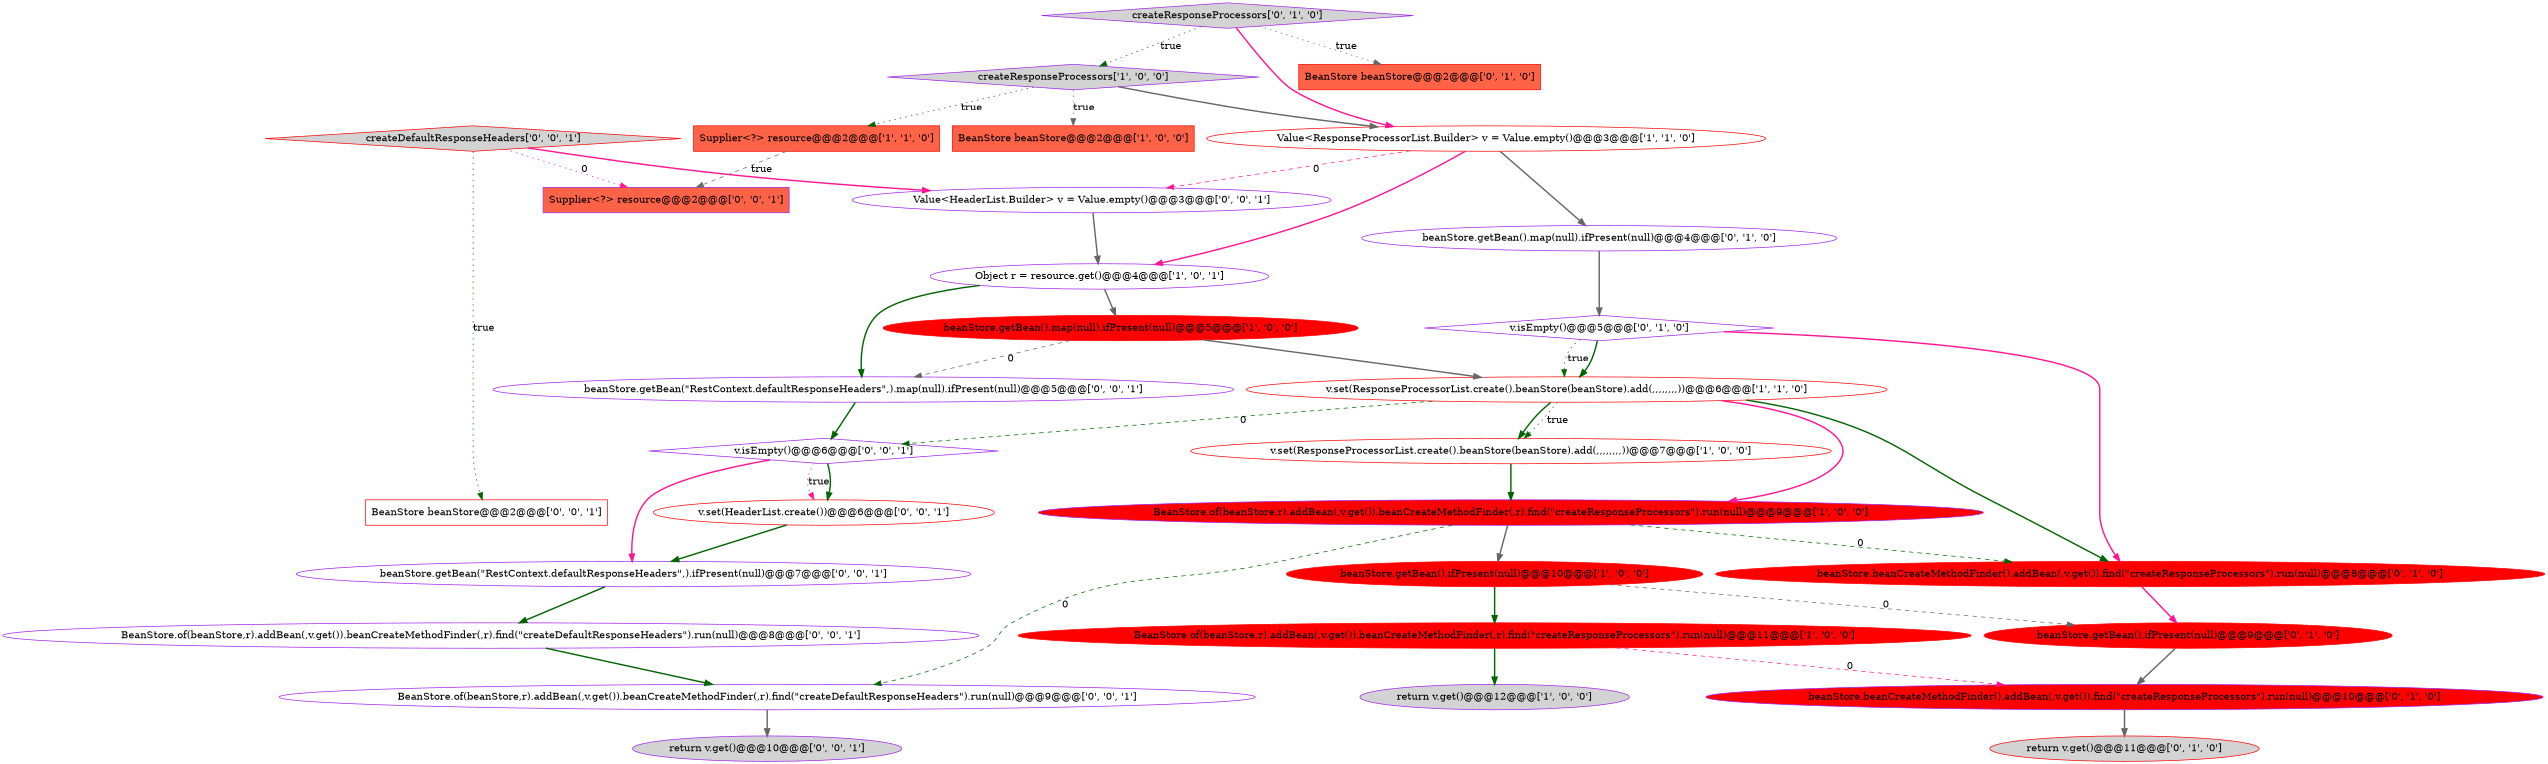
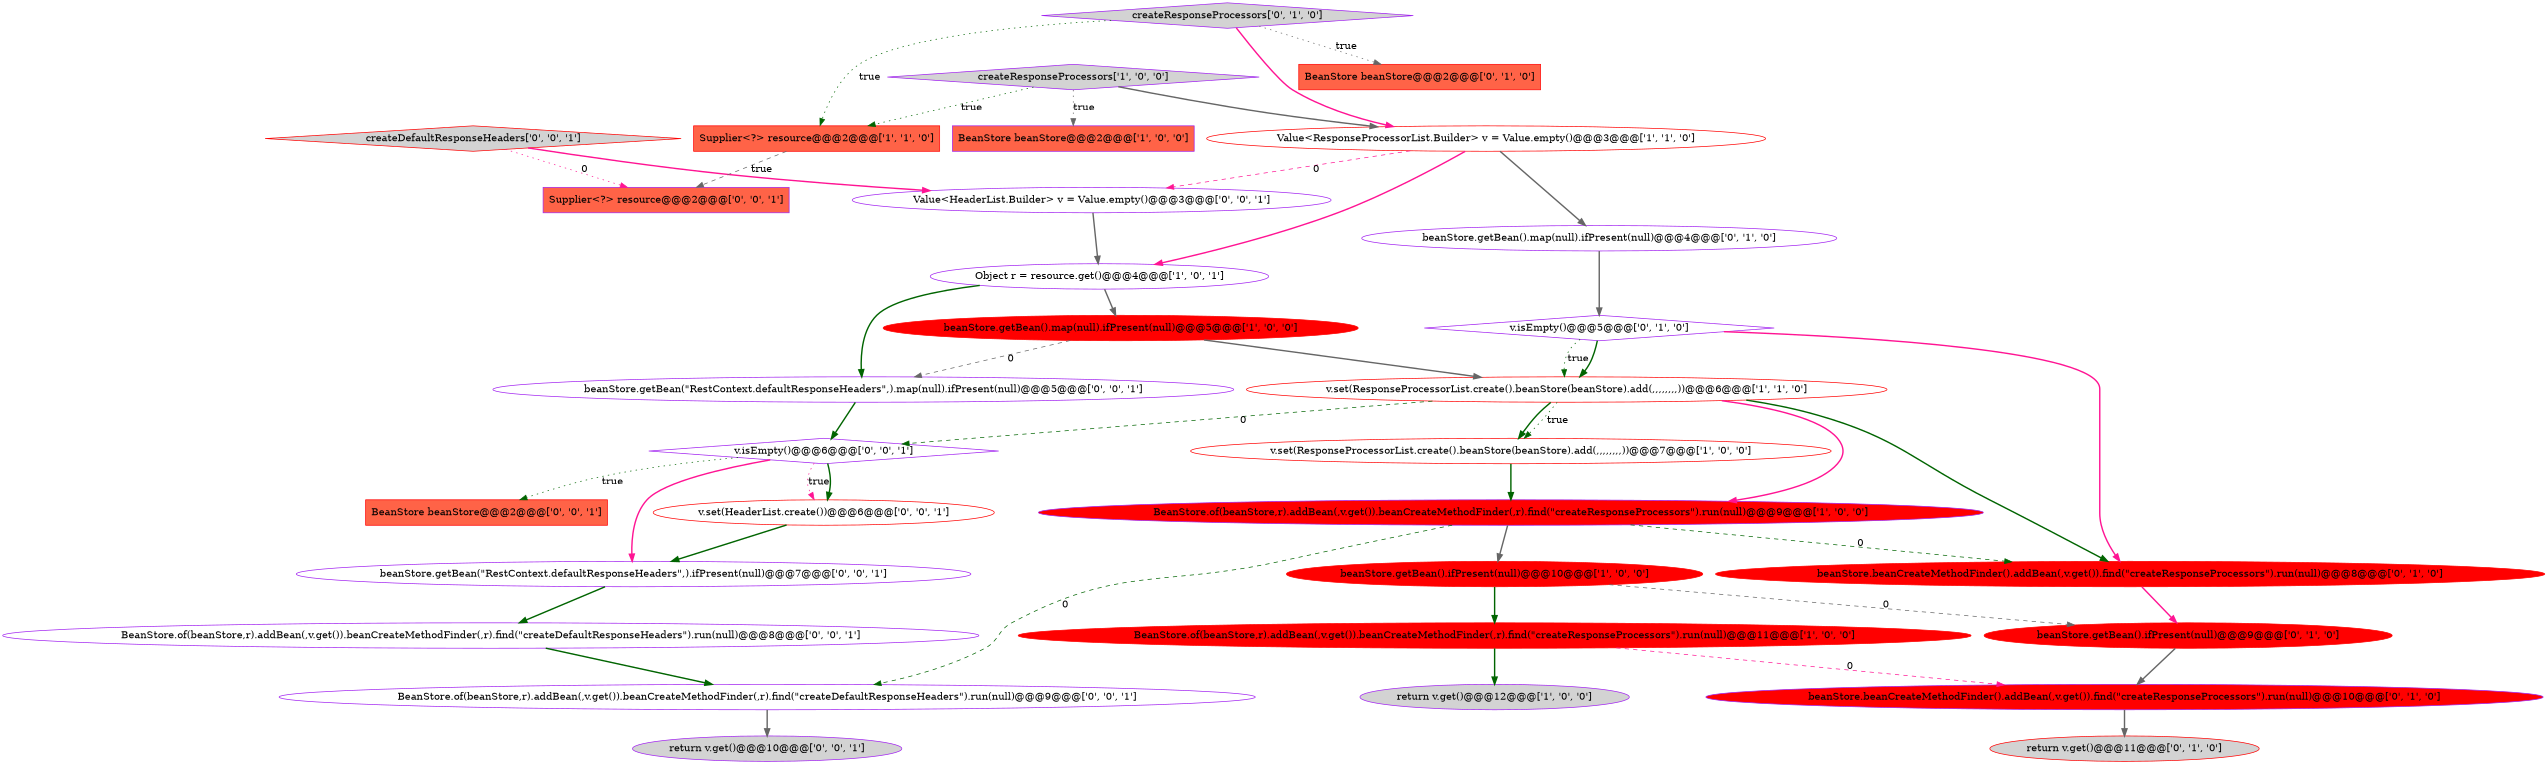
(1154, 45) -> (950, 37)
(1073, 139) -> (1073, 139)
(473, 323) -> (631, 471)
(487, 513) -> (487, 513)
